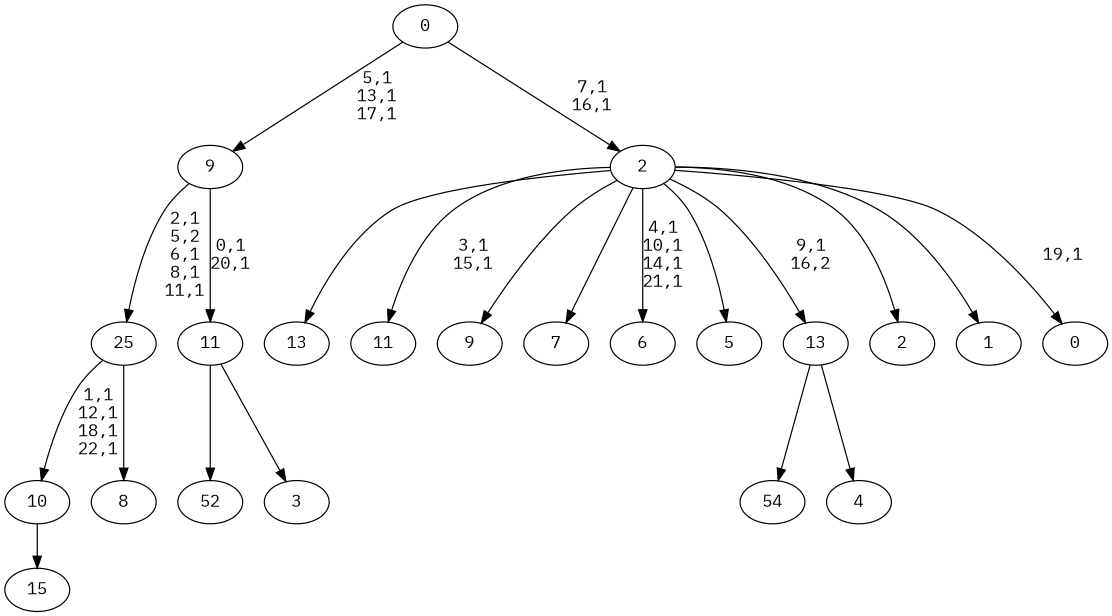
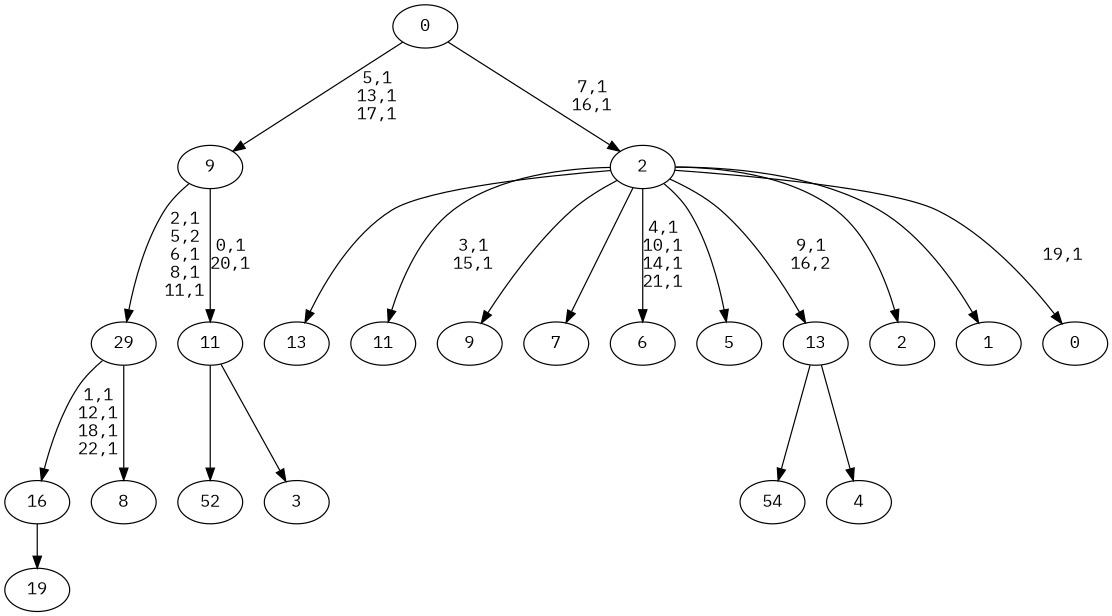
(124, 344) -> (124, 344)
(37, 502) -> (37, 502)
(37, 590) -> (37, 590)
